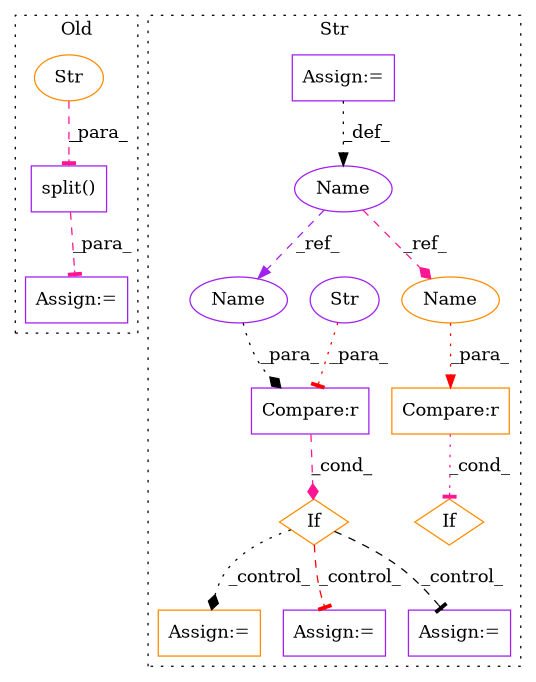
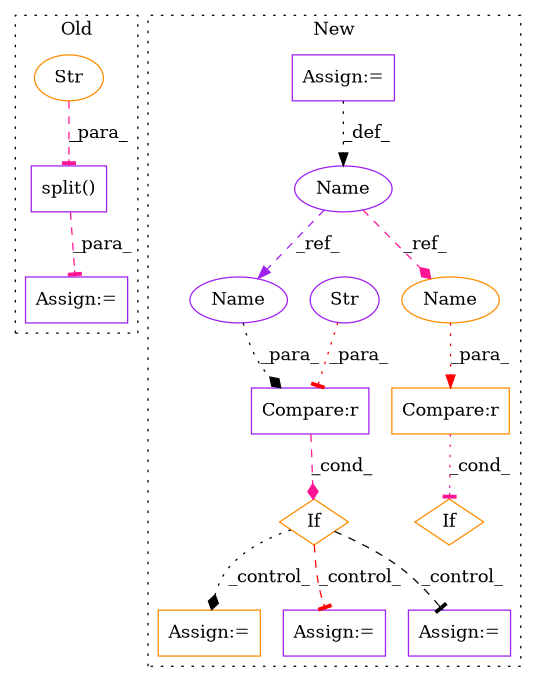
(334, 30) -> (334, 30)
